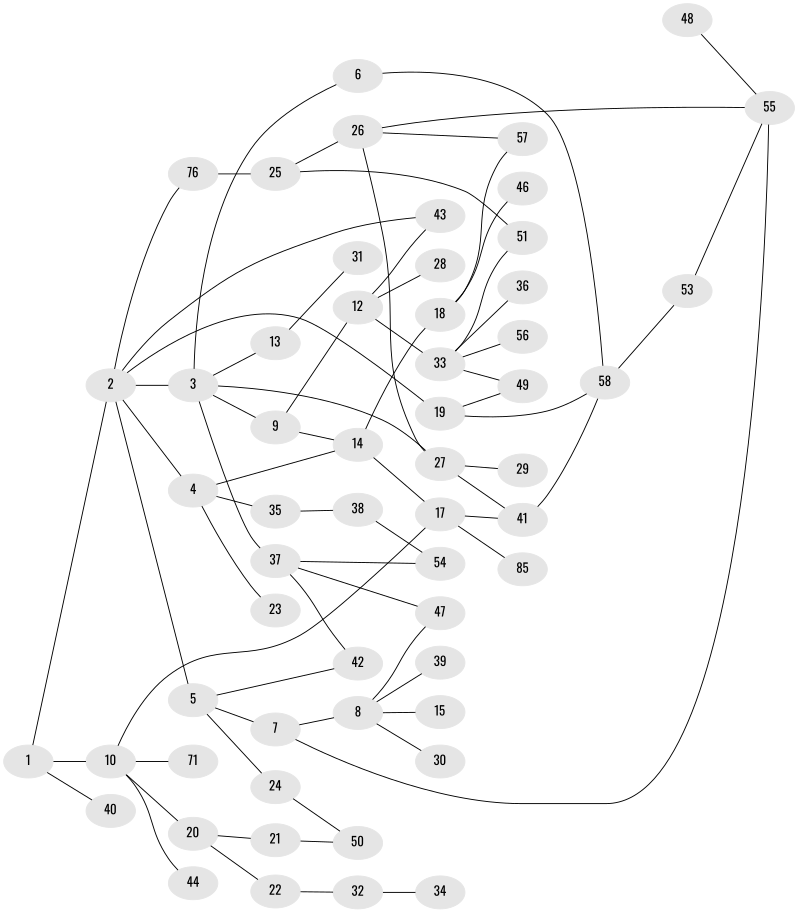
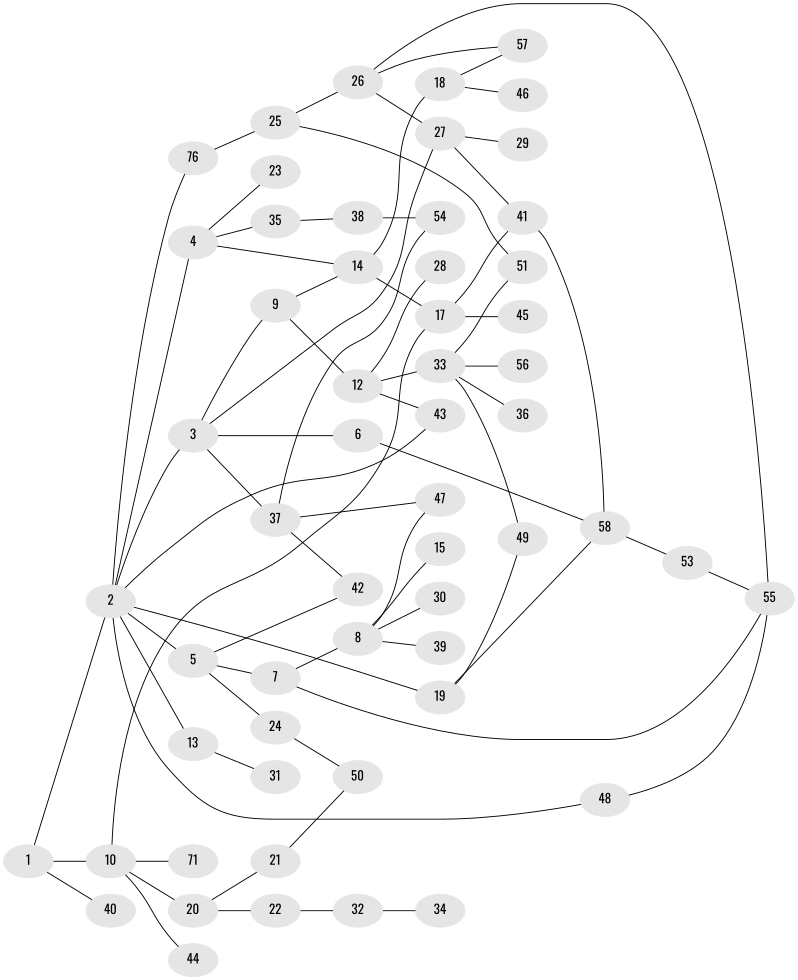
(234, 364) -> (153, 675)
(523, 569) -> (523, 317)
none -> (285, 819)
